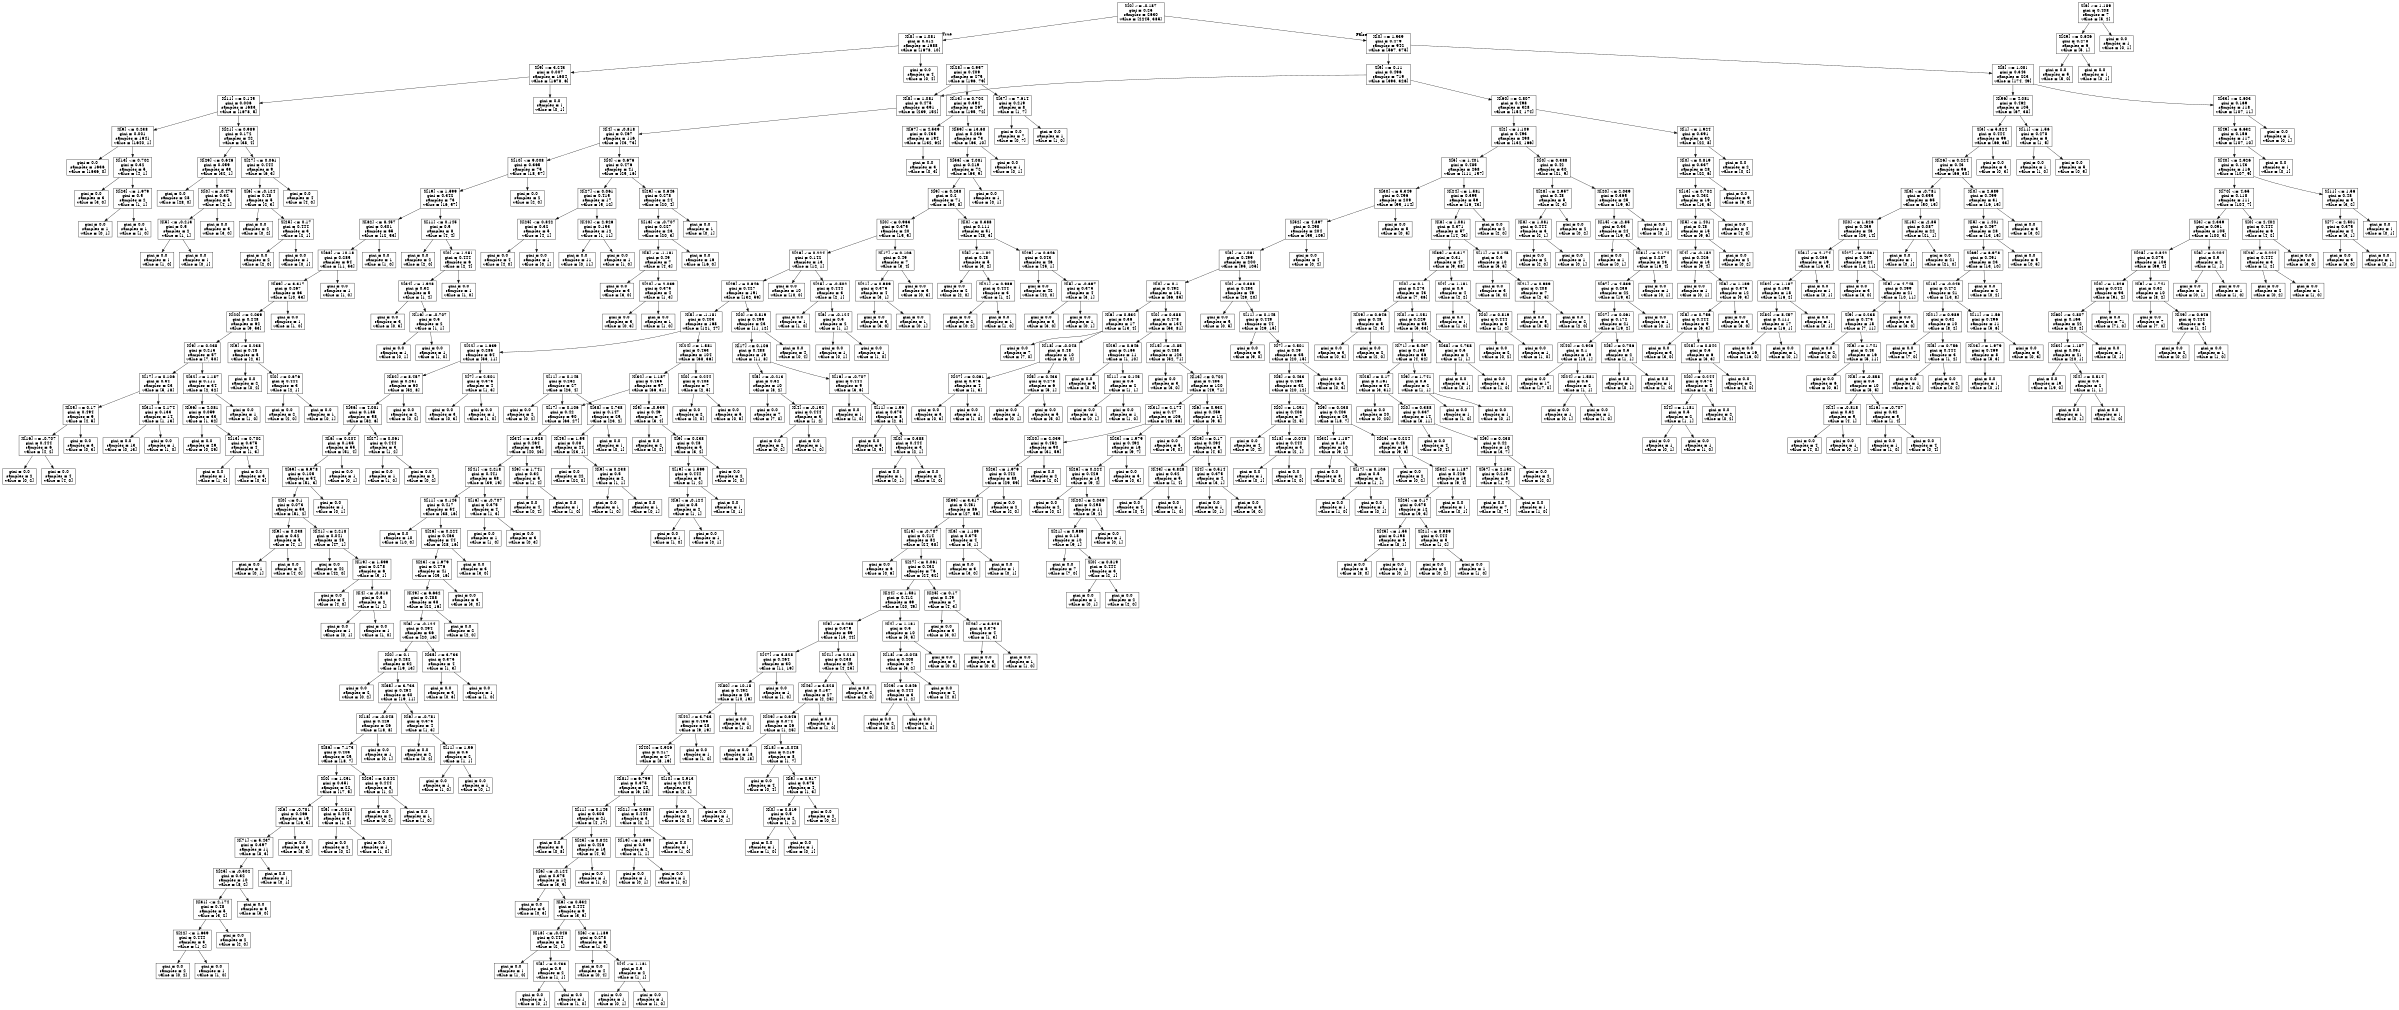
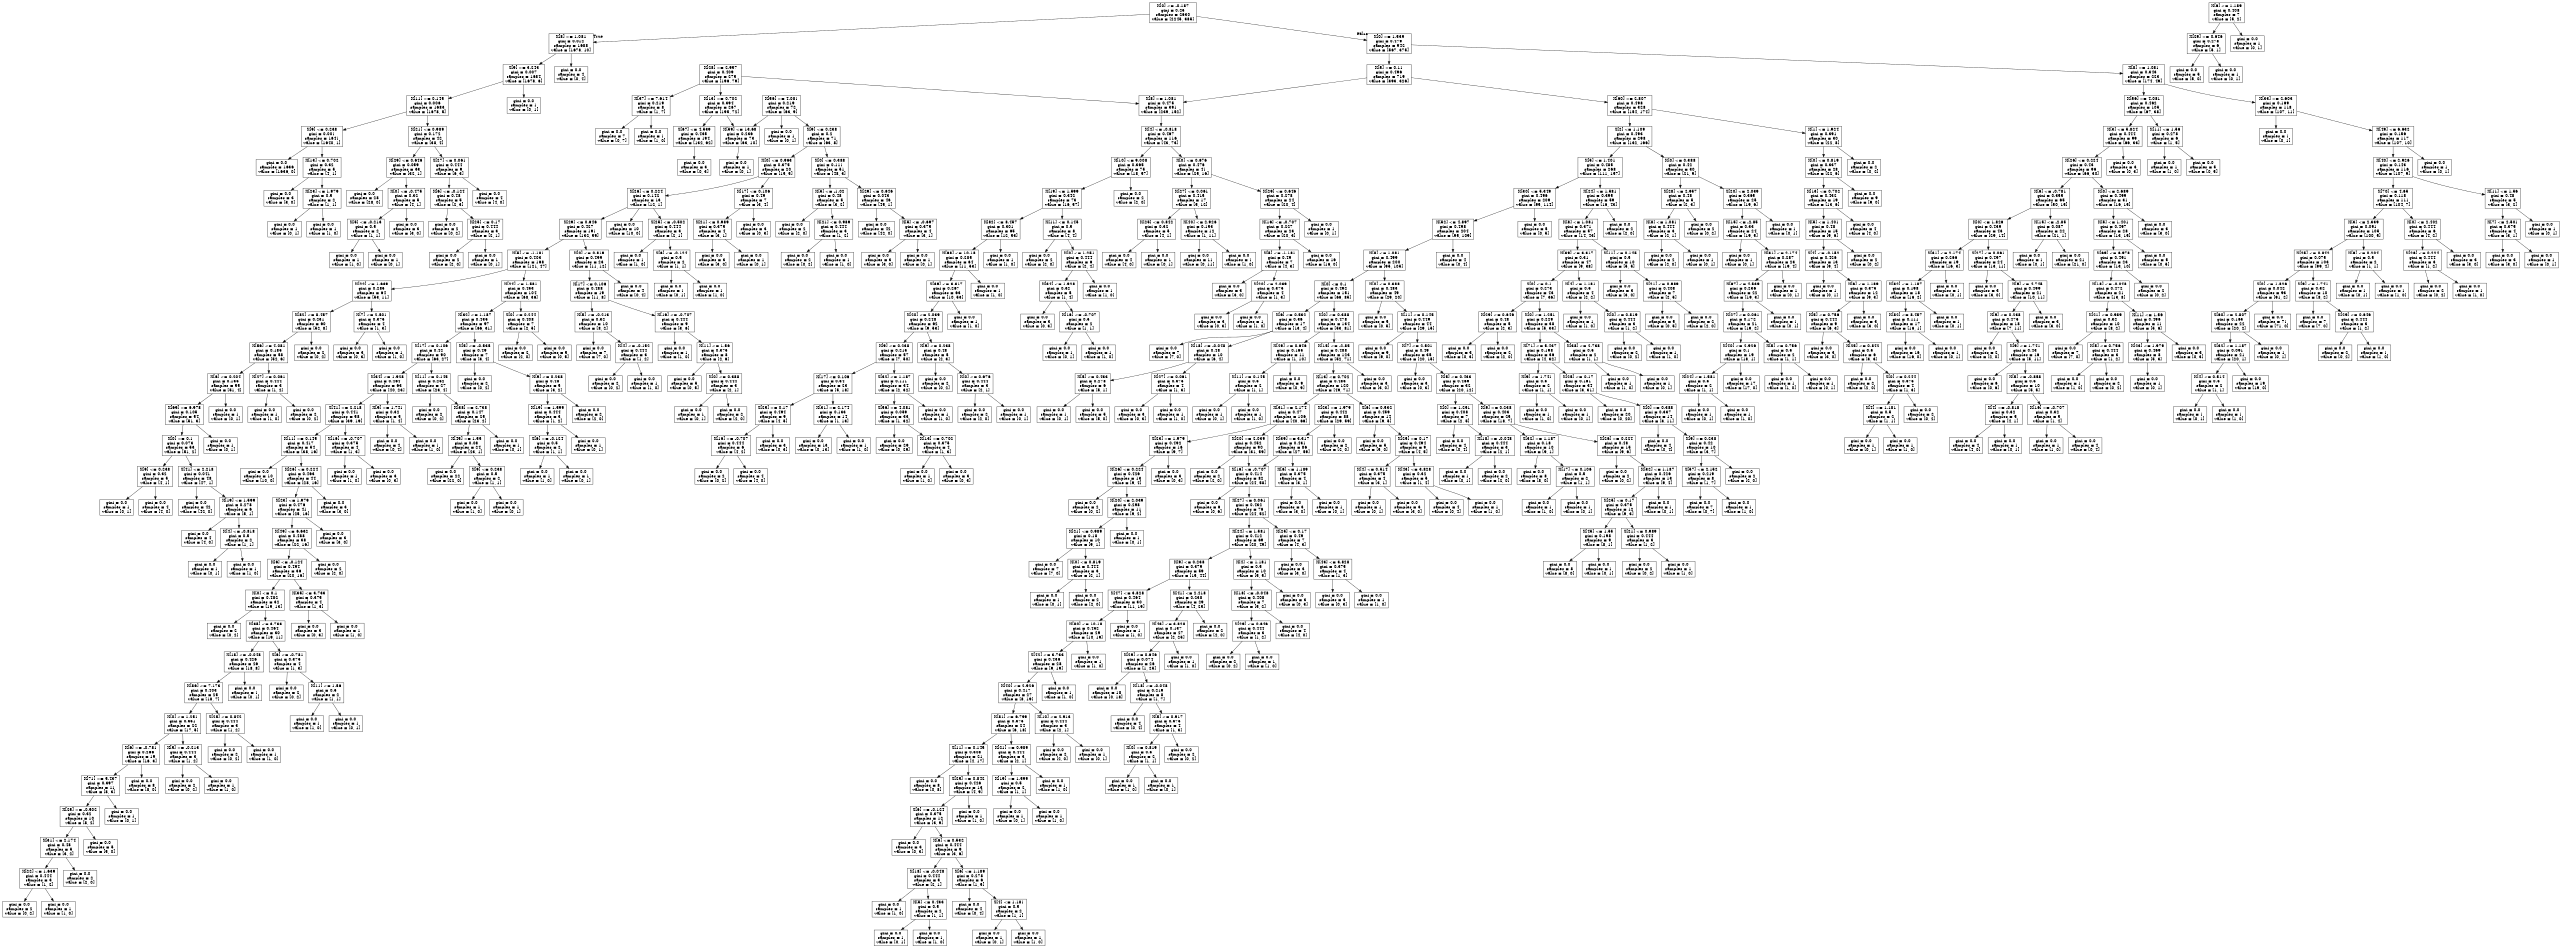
(968, 150) -> (762, 120)
(562, 398) -> (431, 367)
(1024, 460) -> (1249, 459)
